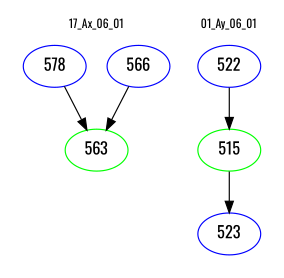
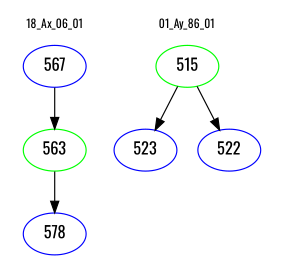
(97, 25) -> (55, 25)
(229, 25) -> (187, 25)
(139, 66) -> (55, 66)
(73, 103) -> (55, 186)
(229, 103) -> (206, 103)
